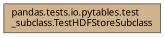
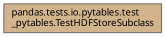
(82, 18) -> (83, 18)
